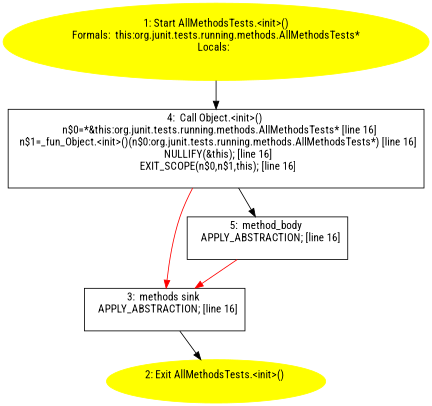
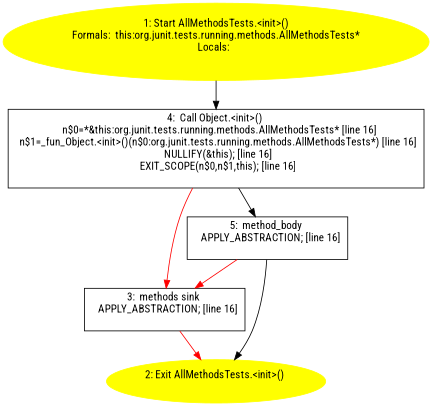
none -> (259, 309)
(188, 342) -> (188, 342)
